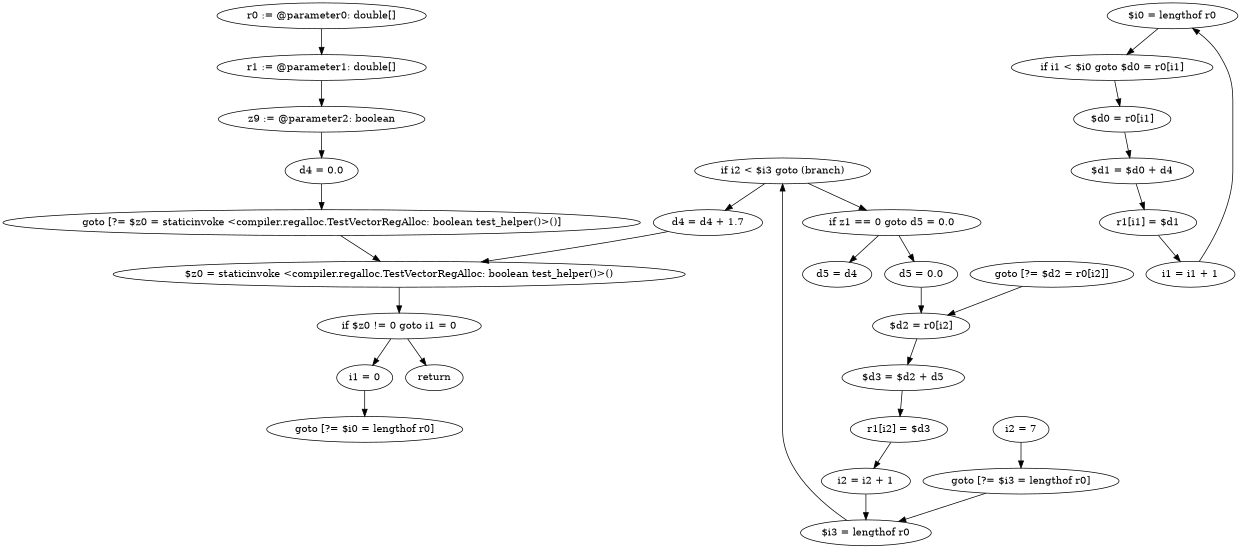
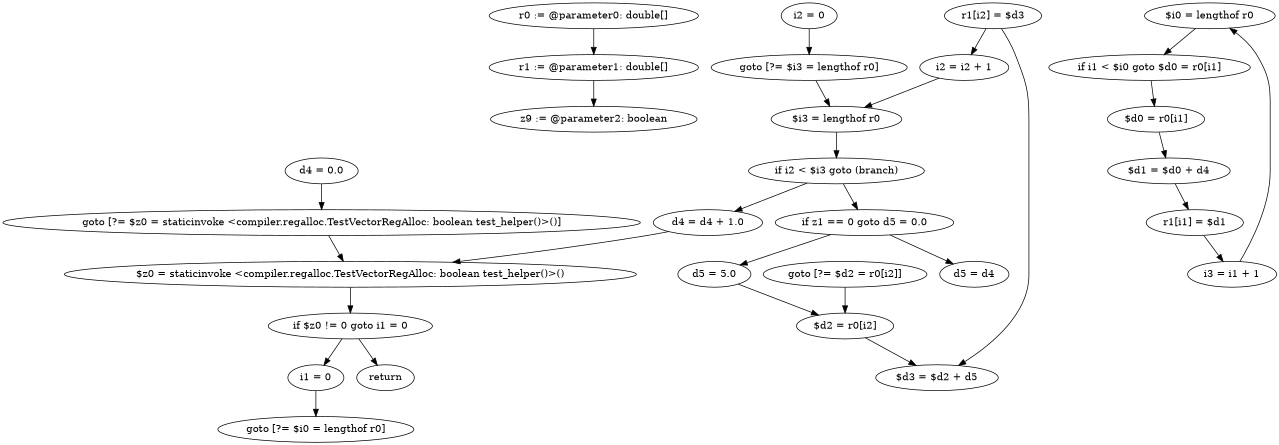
(322, 142) -> none
(708, 223) -> (708, 223)
(921, 274) -> (714, 274)
(1190, 274) -> (1232, 274)
(901, 400) -> (1029, 205)
(1021, 429) -> (809, 16)
